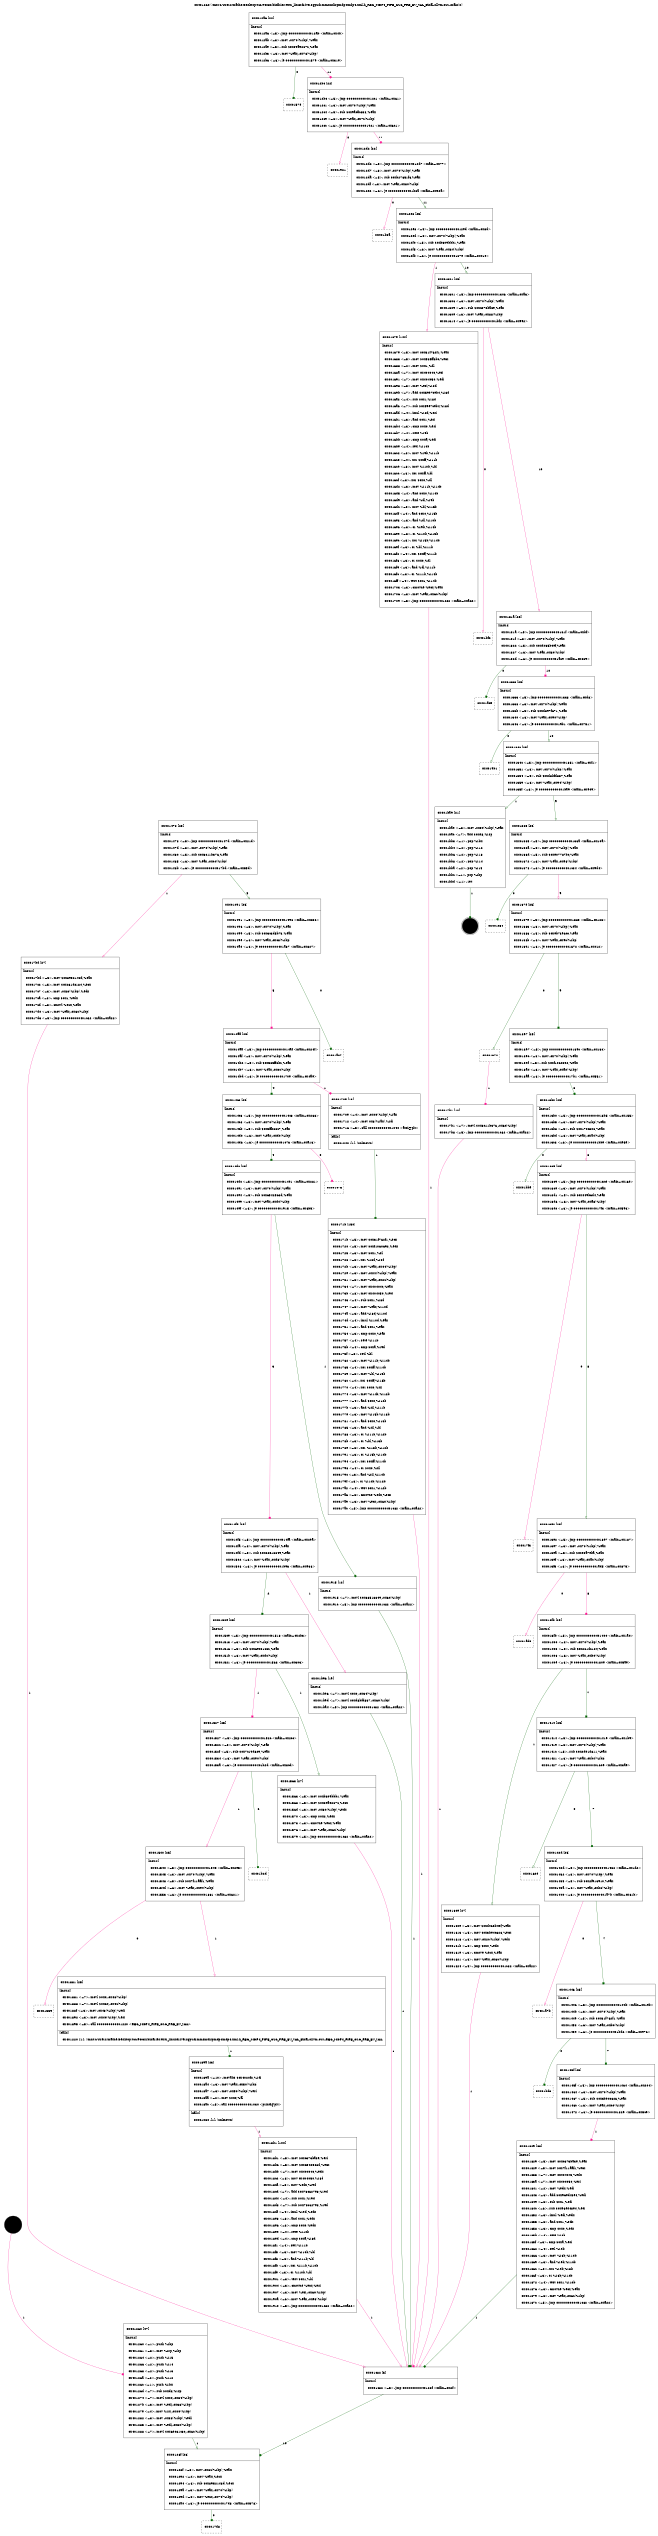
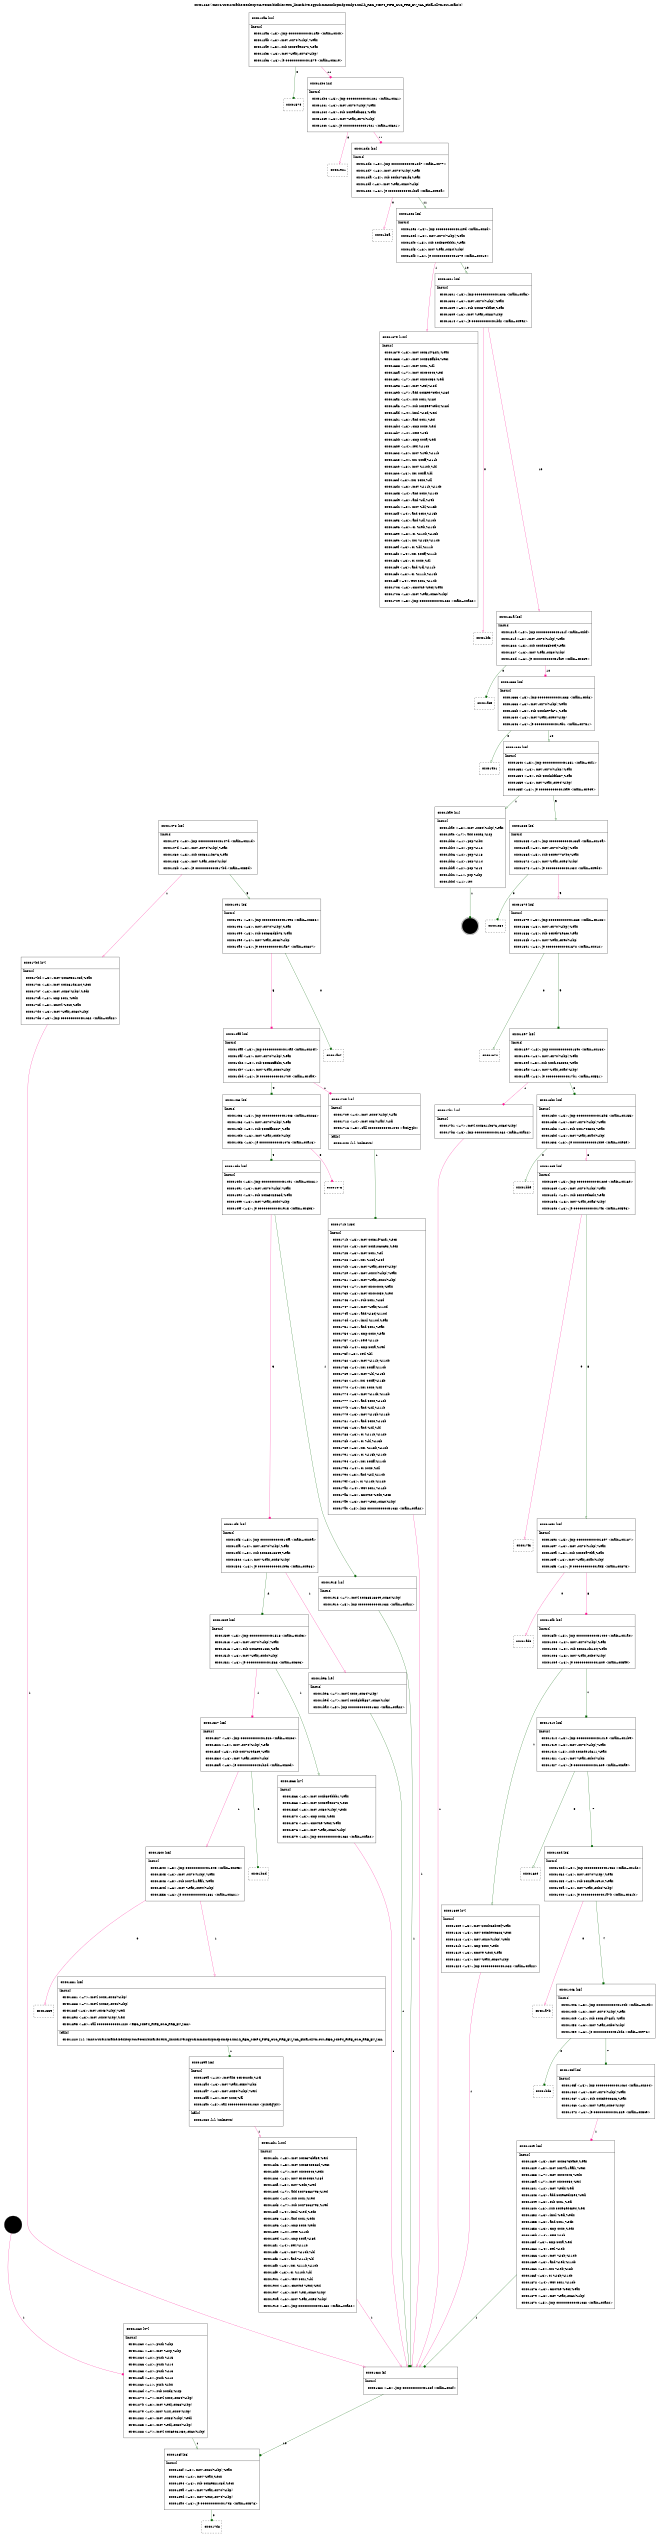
(487, 1082) -> (516, 1093)
(429, 1487) -> none
